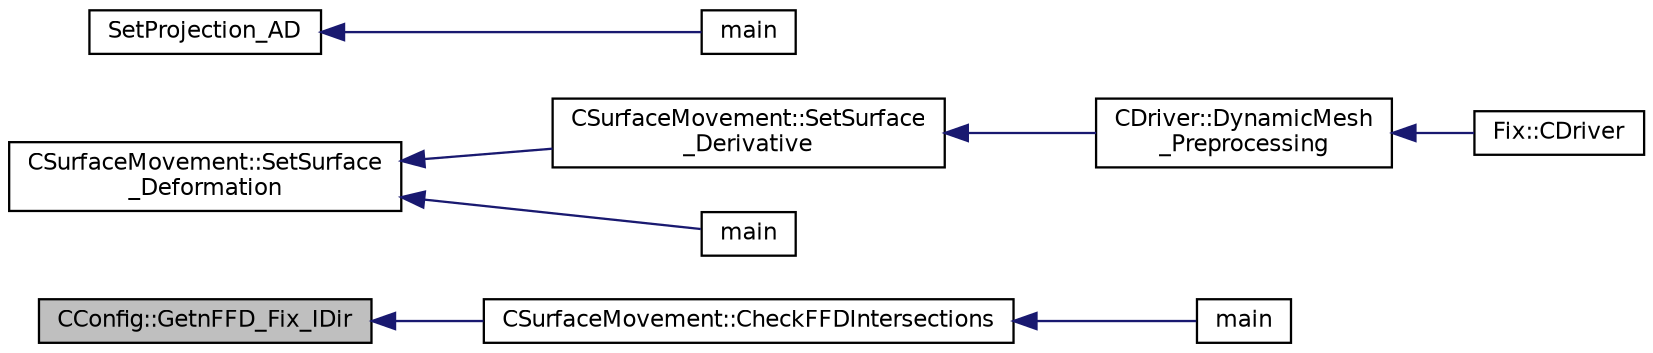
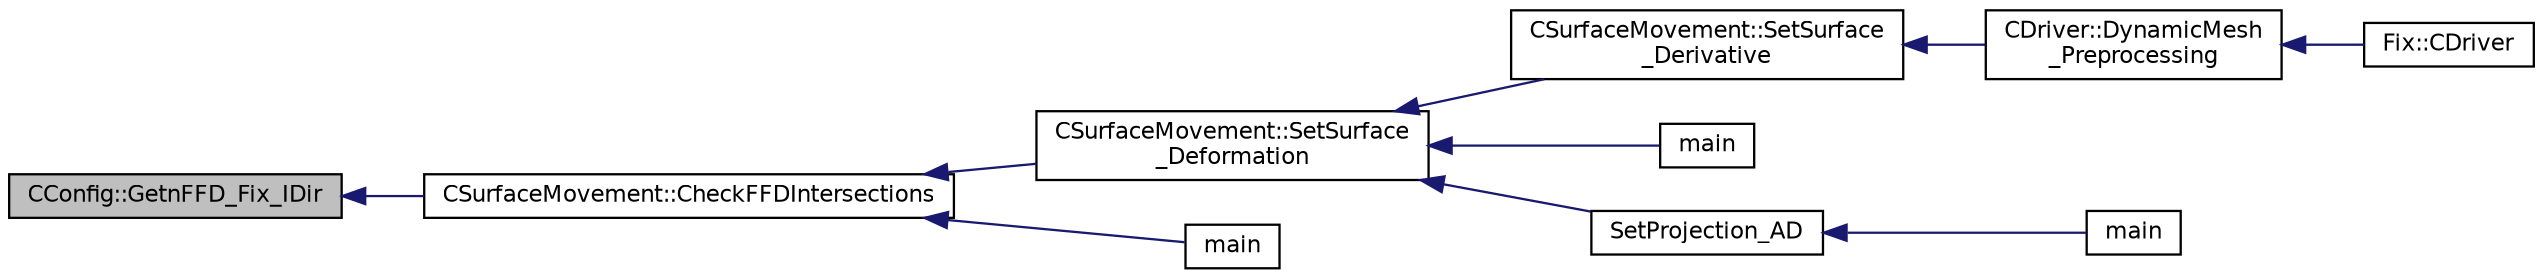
none -> (992, 168)
none -> (1517, 198)
